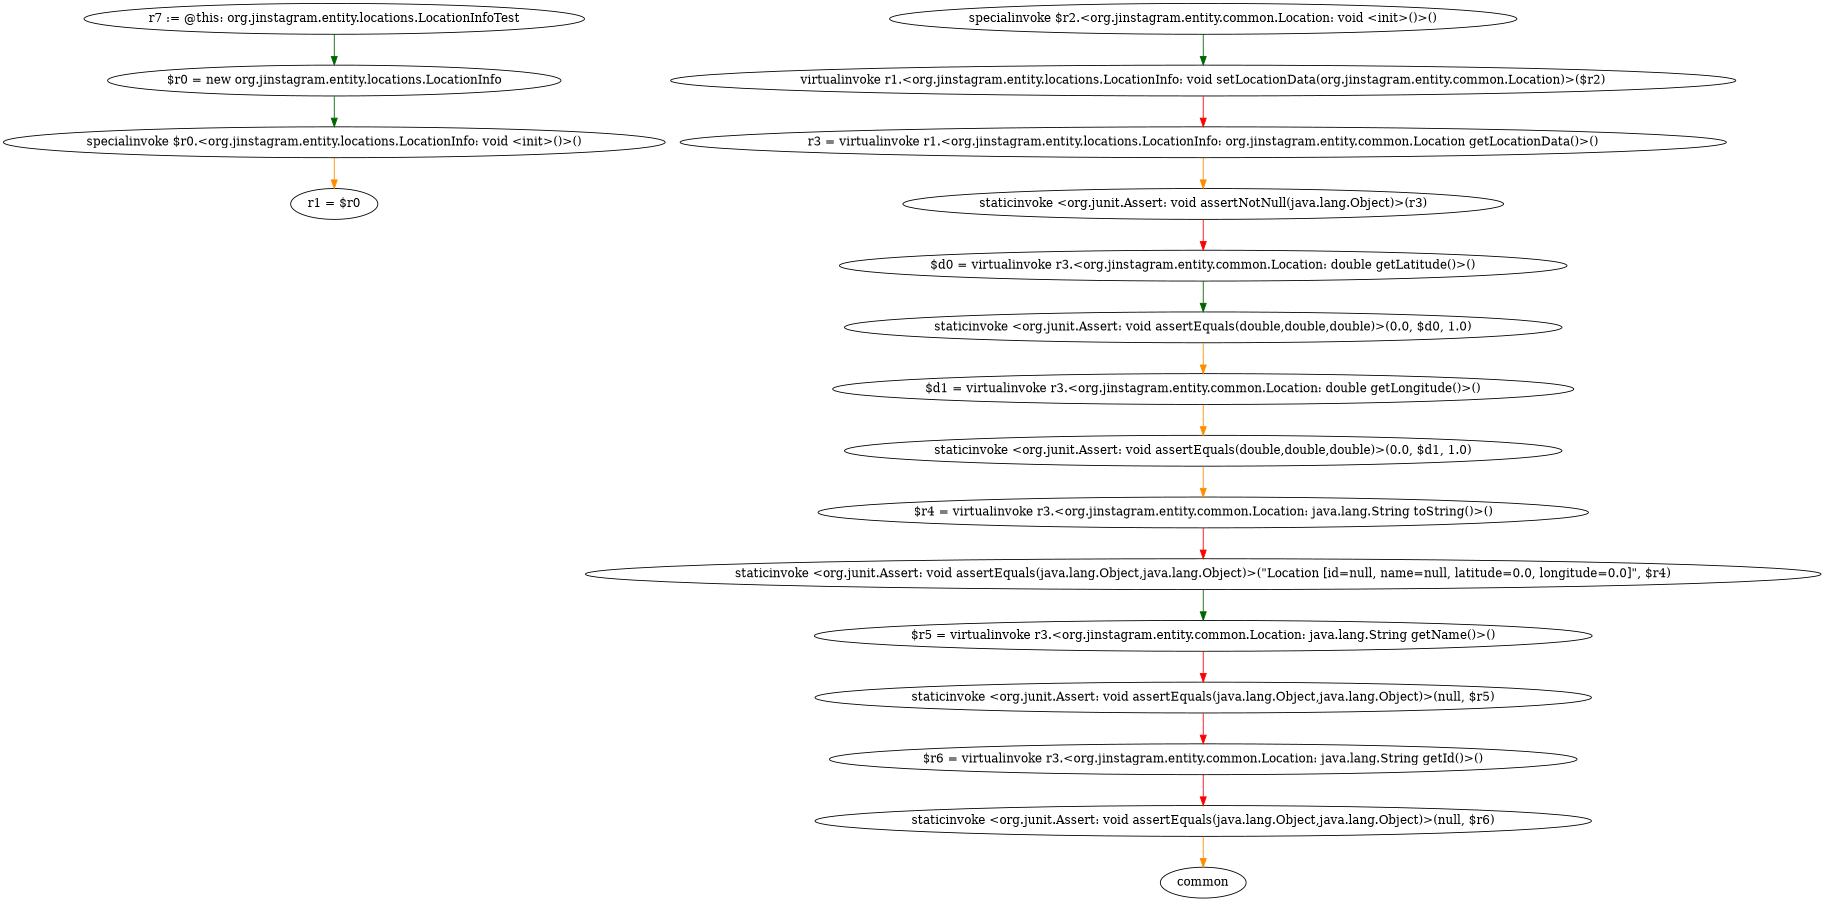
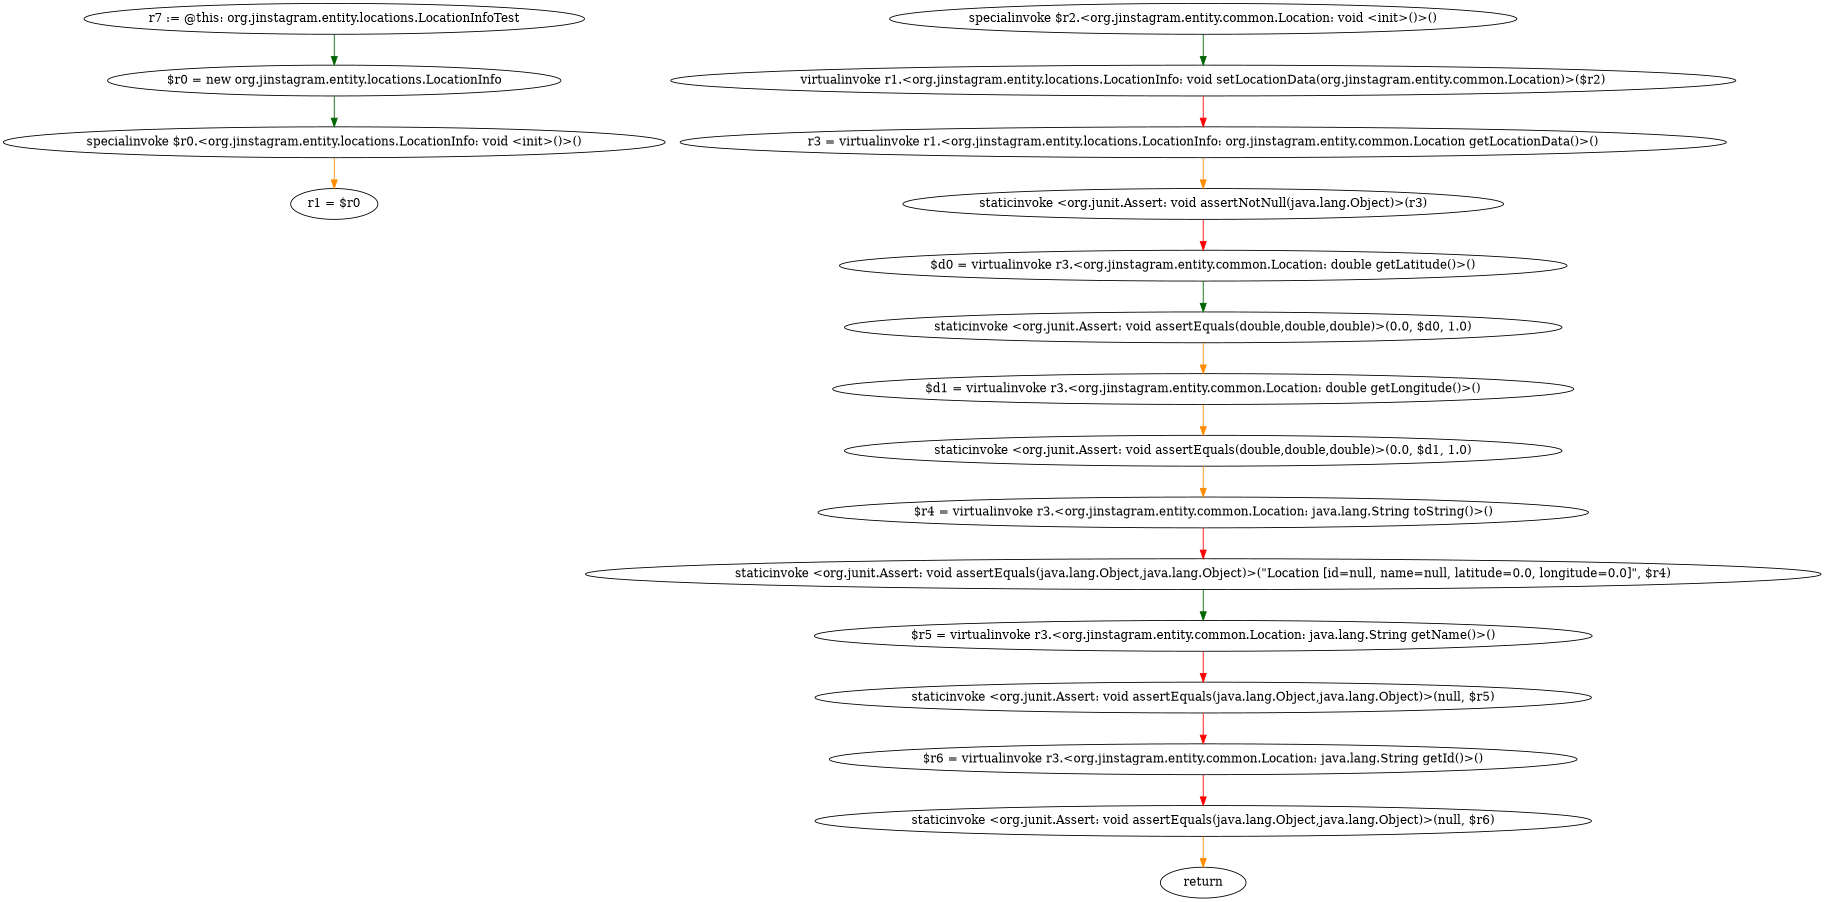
(1203, 883) -> (1203, 883)
